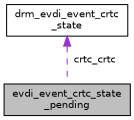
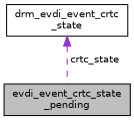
(94, 60) -> (94, 60)
